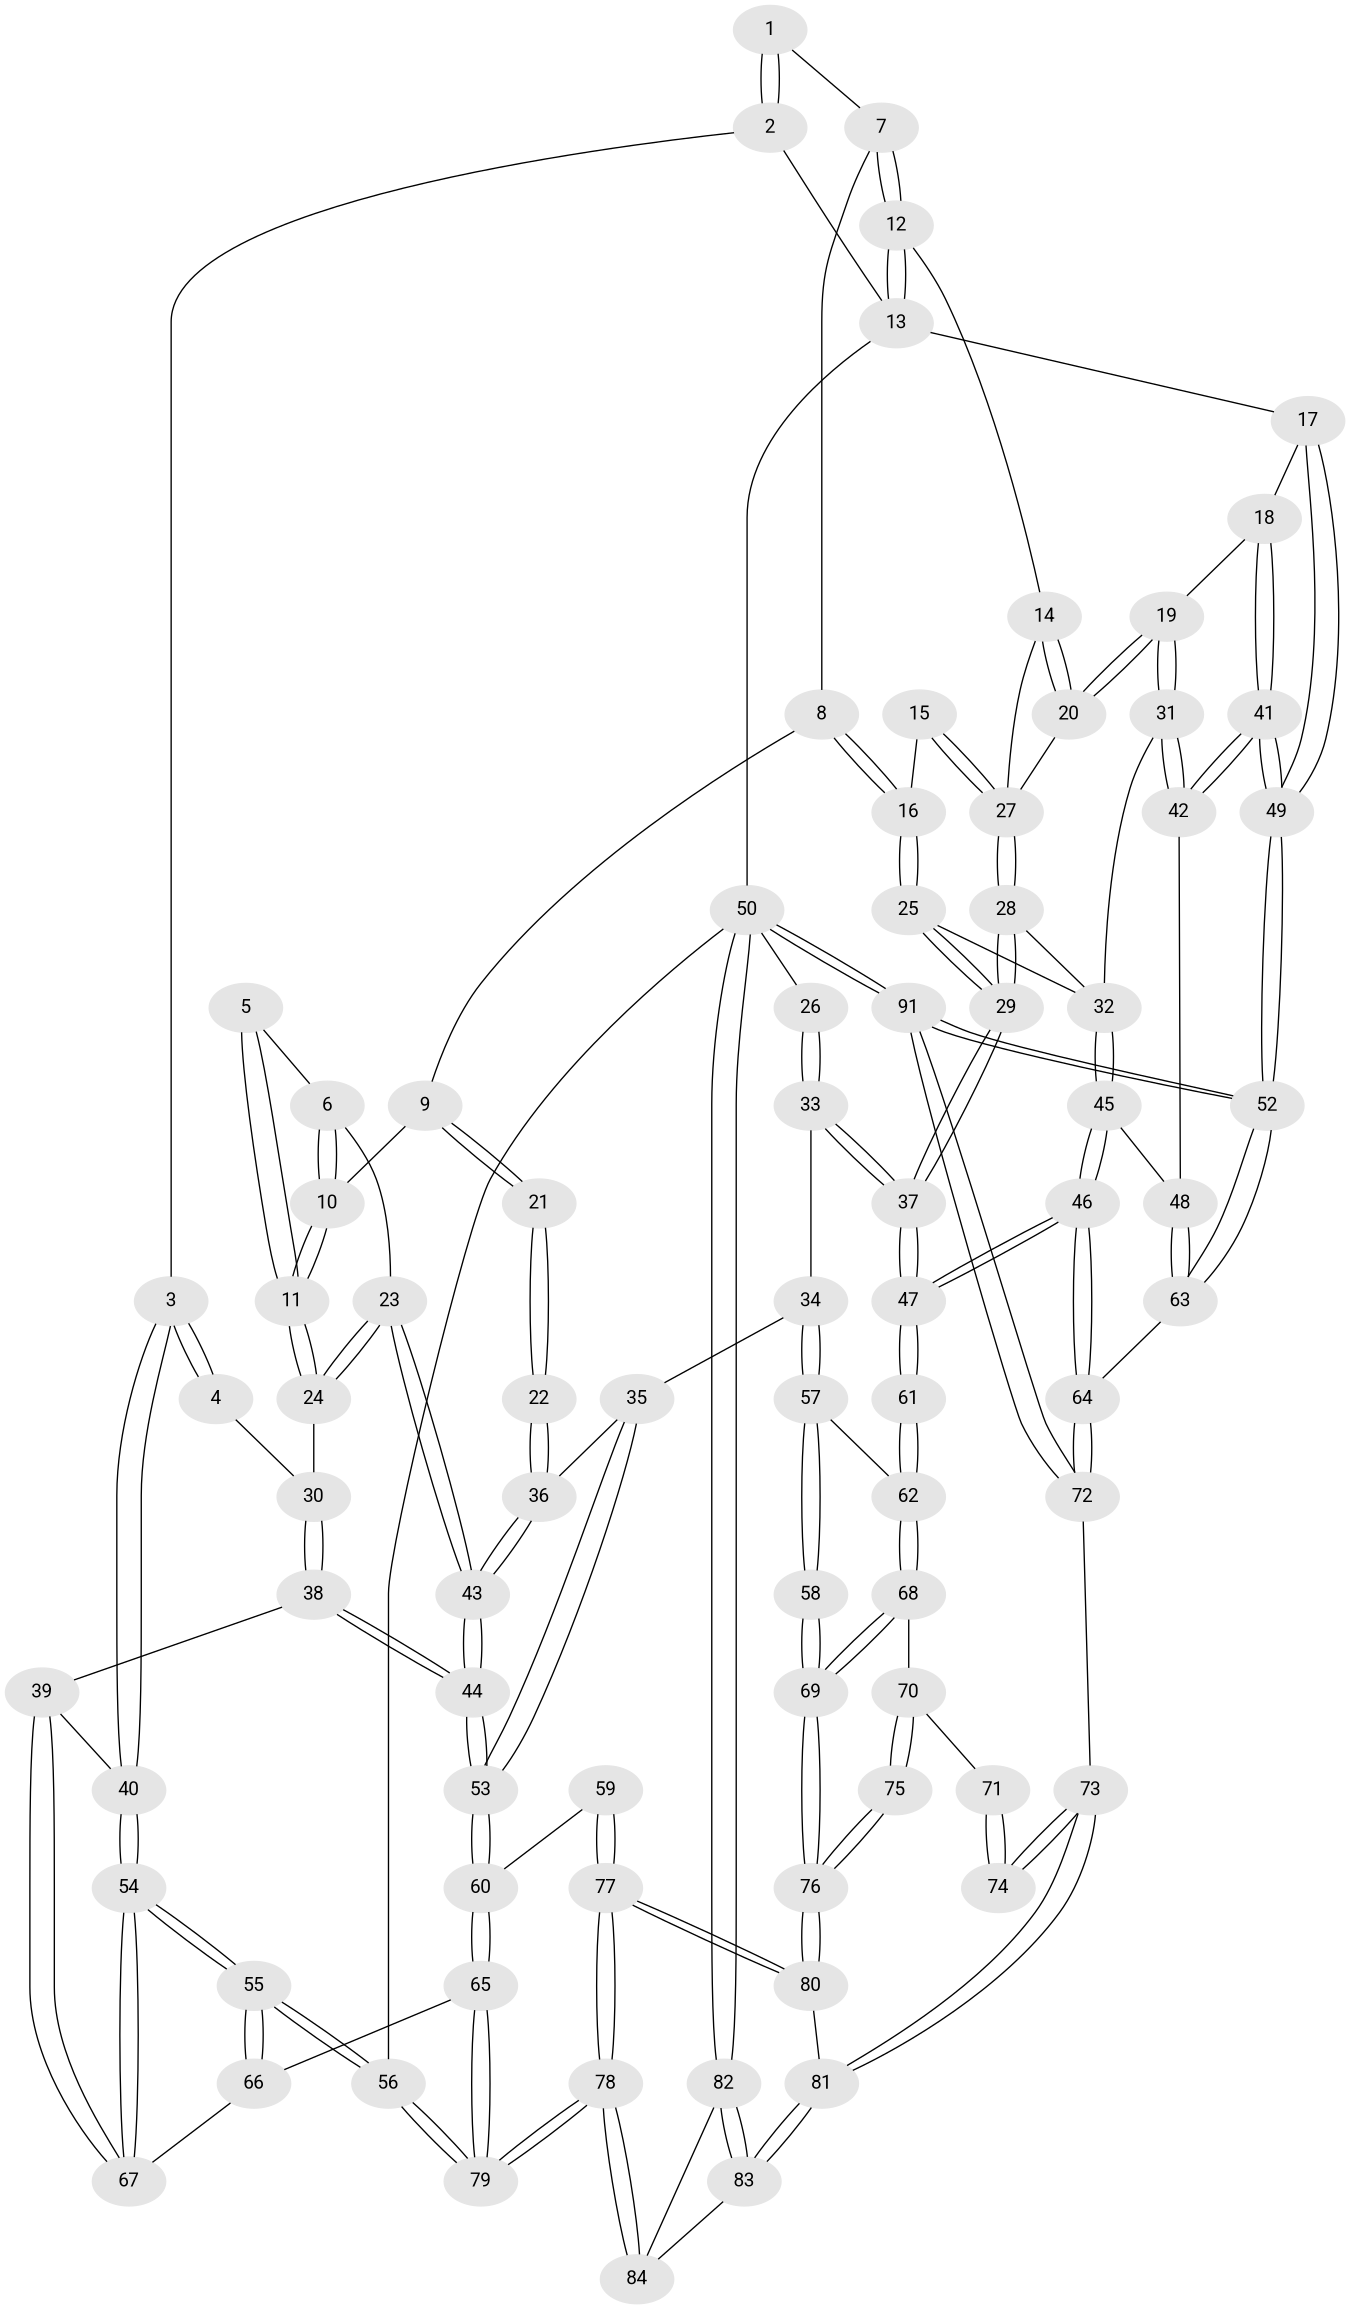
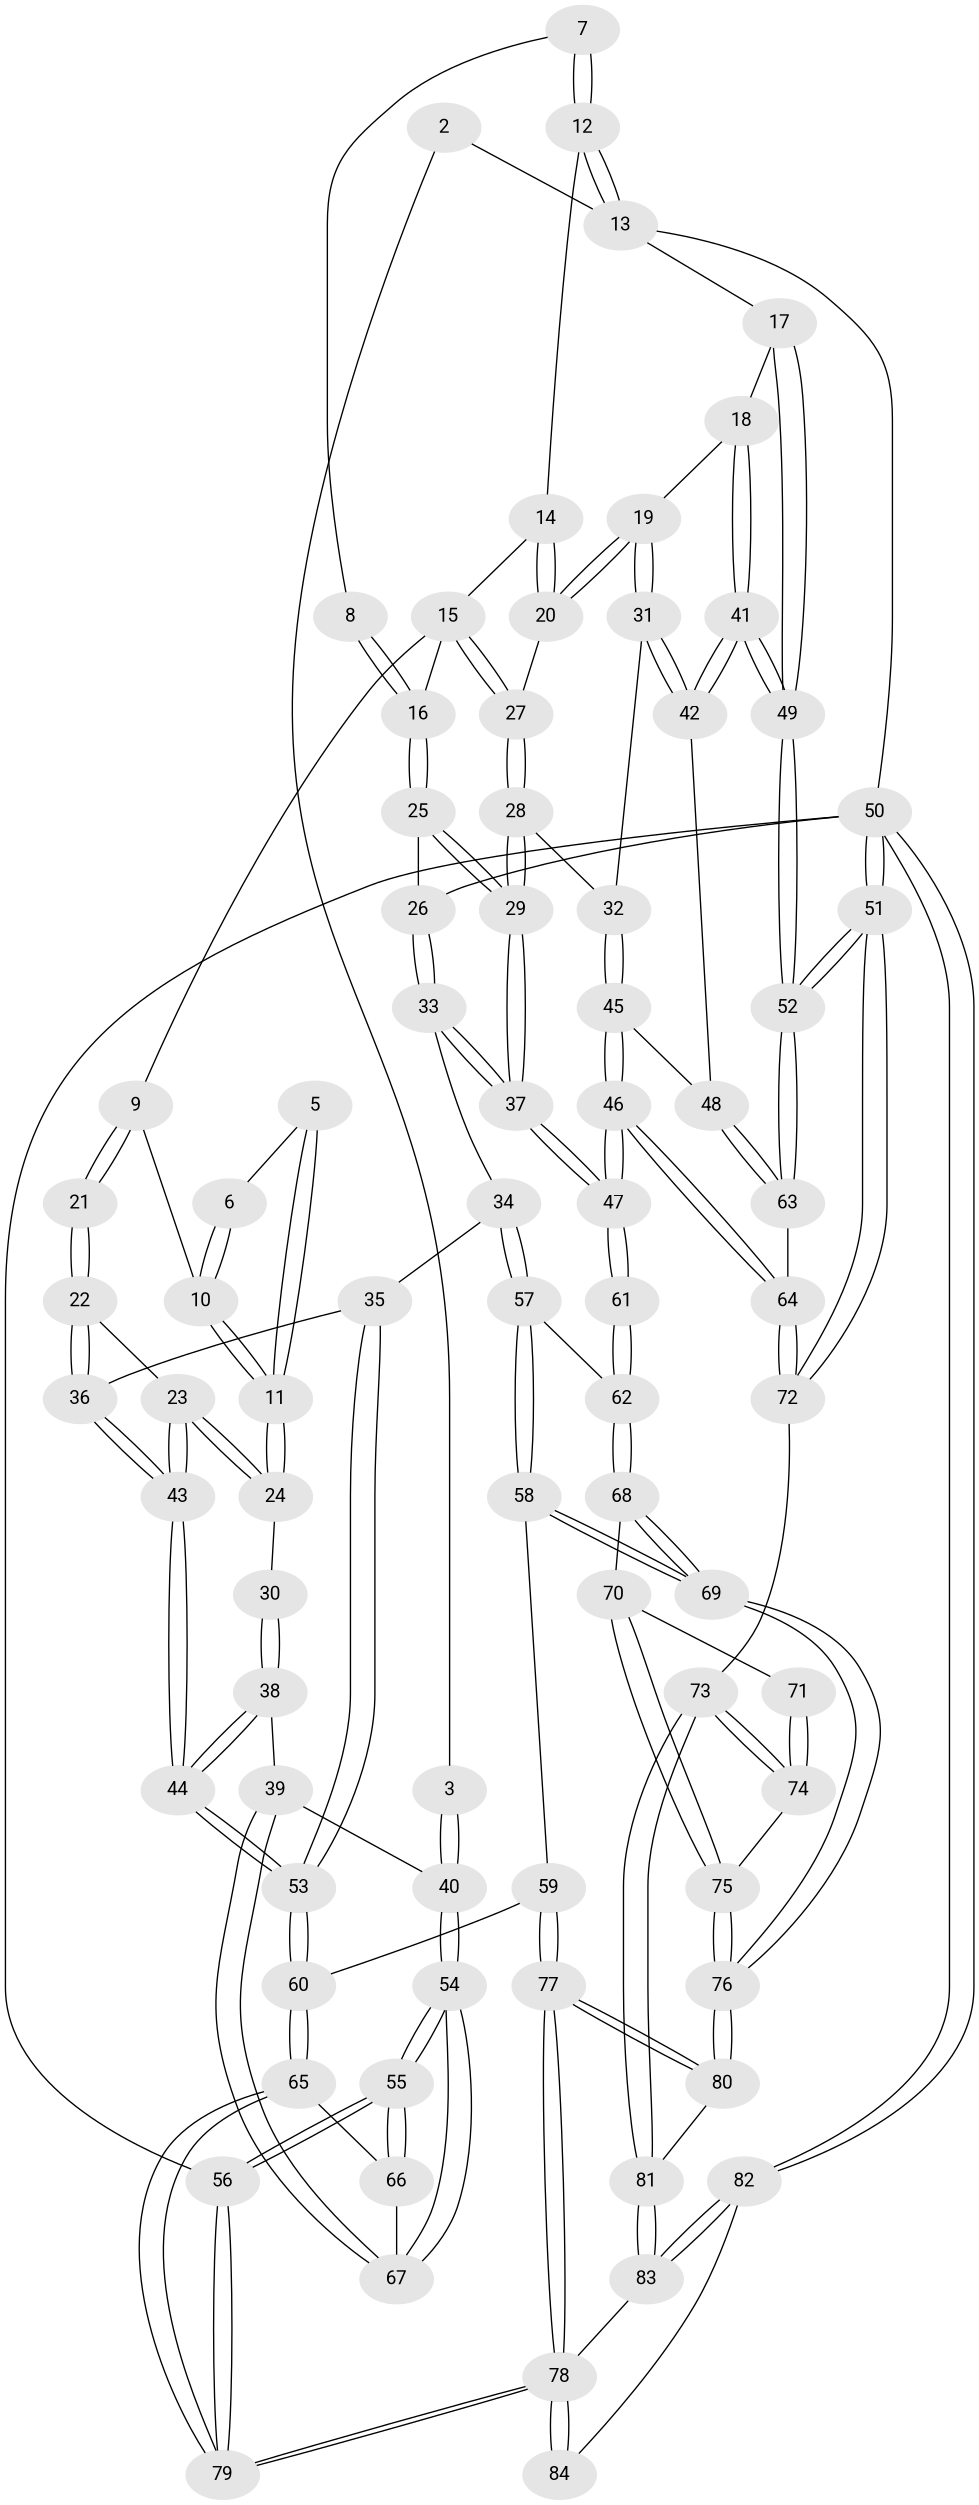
(770, 30) -> none
(1016, 713) -> (497, 568)
(584, 879) -> (265, 845)
(1006, 959) -> (418, 861)
(909, 1008) -> (875, 910)
(382, 1198) -> (129, 1350)
(216, 1399) -> none
none -> (537, 1692)
none -> (761, 1839)
(691, 2230) -> (603, 2328)
